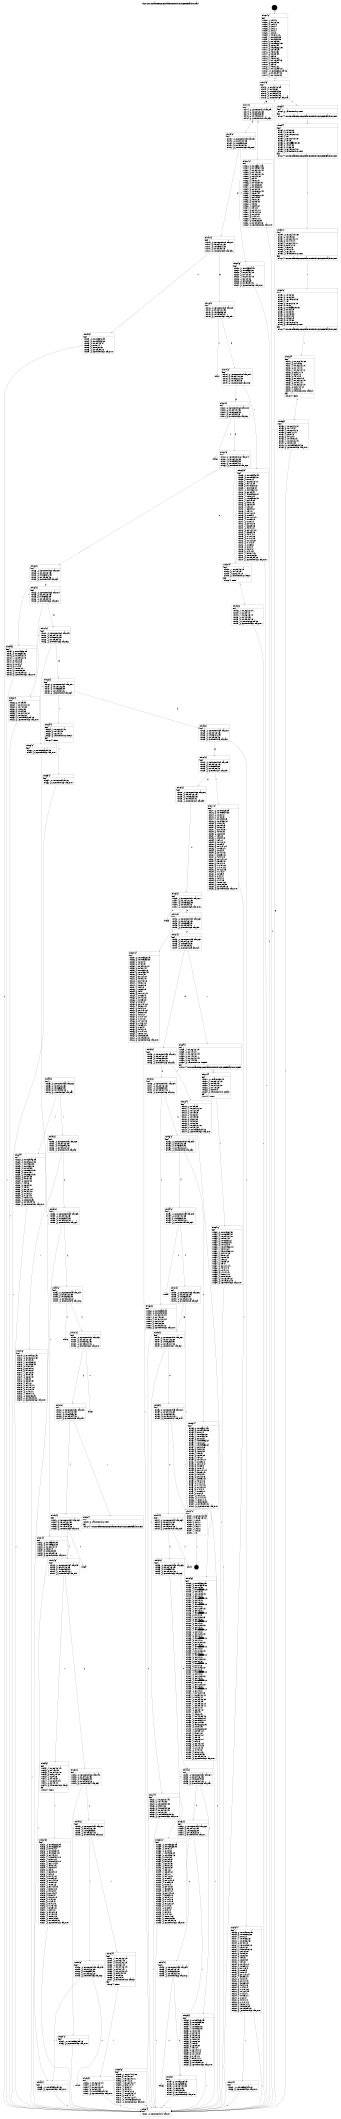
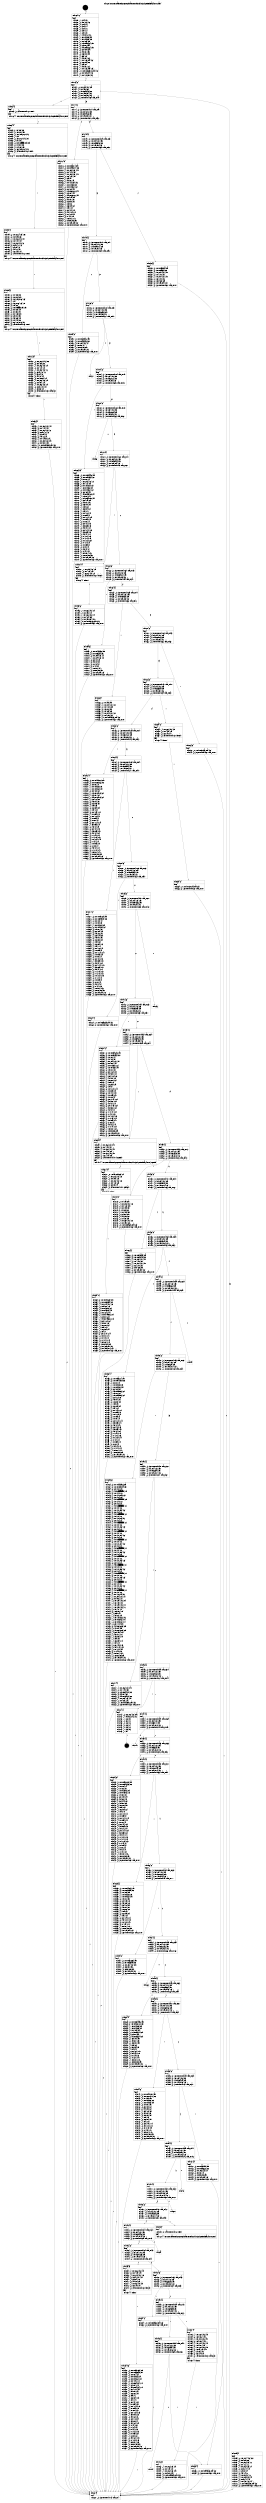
(176, 2026) -> (164, 1965)
(244, 2046) -> (117, 948)
